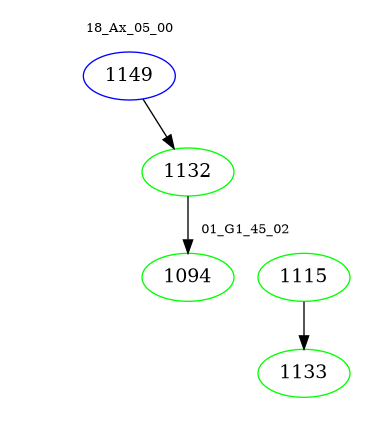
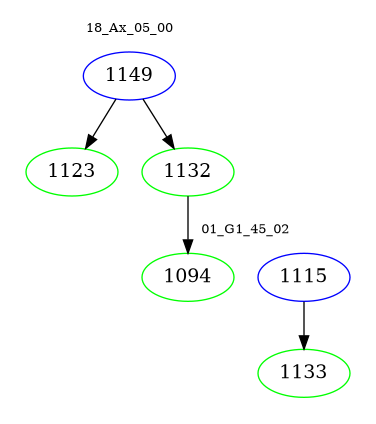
none -> (72, 172)
(304, 277) -> (304, 277)
